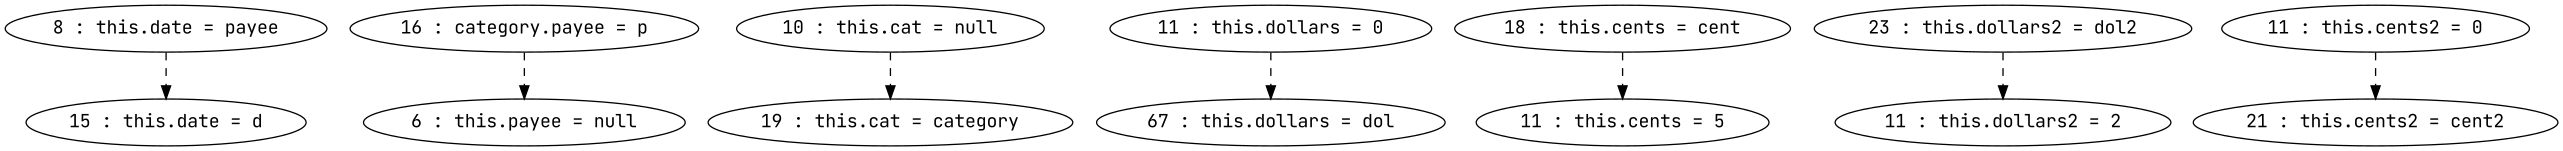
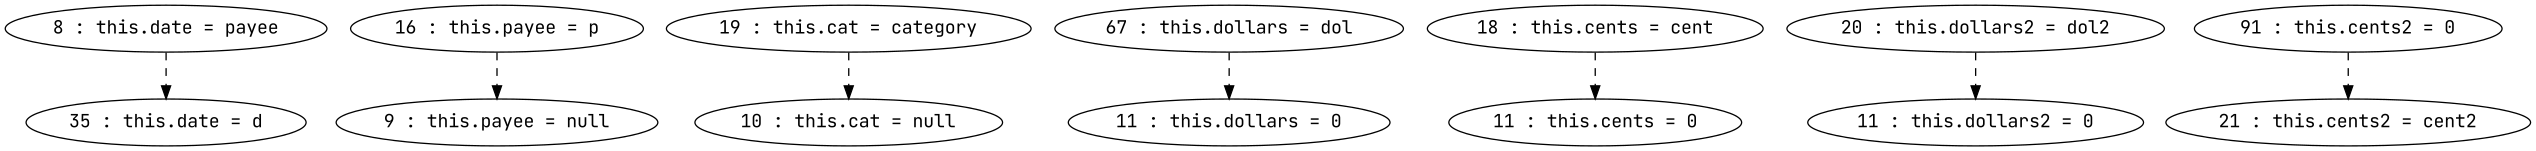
(524, 29) -> (497, 29)
(2003, 29) -> (1976, 29)
(2376, 29) -> (2348, 29)
(890, 69) -> (849, 69)
(1271, 69) -> (1229, 69)
(166, 122) -> (166, 122)
(524, 122) -> (497, 122)
(1623, 122) -> (1595, 122)
(2003, 122) -> (1976, 122)
